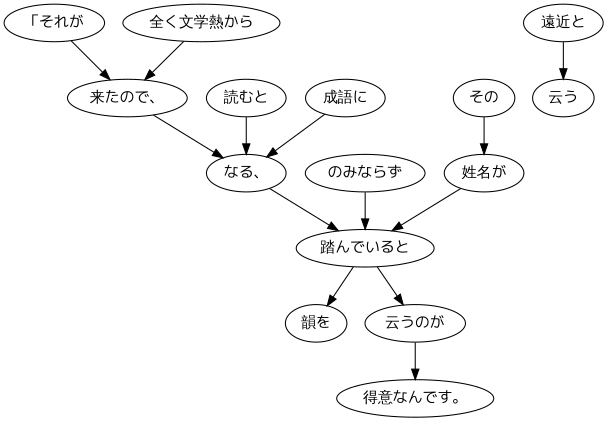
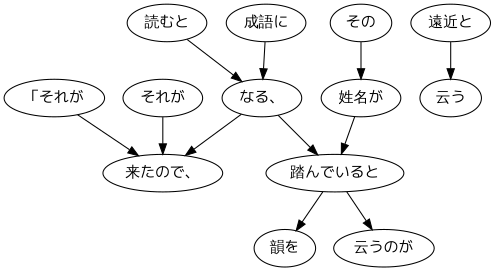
(201, 23) -> (163, 98)
(184, 134) -> (218, 132)
(365, 173) -> none
(415, 398) -> none
